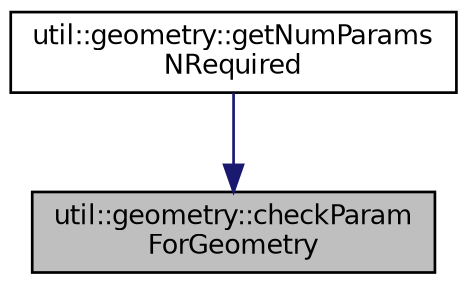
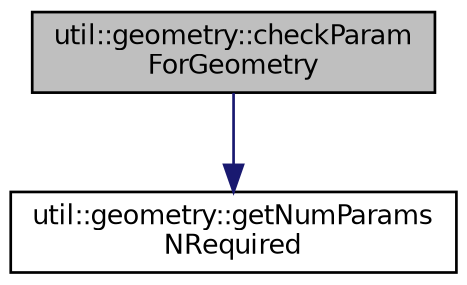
(234, 129) -> (234, 129)
